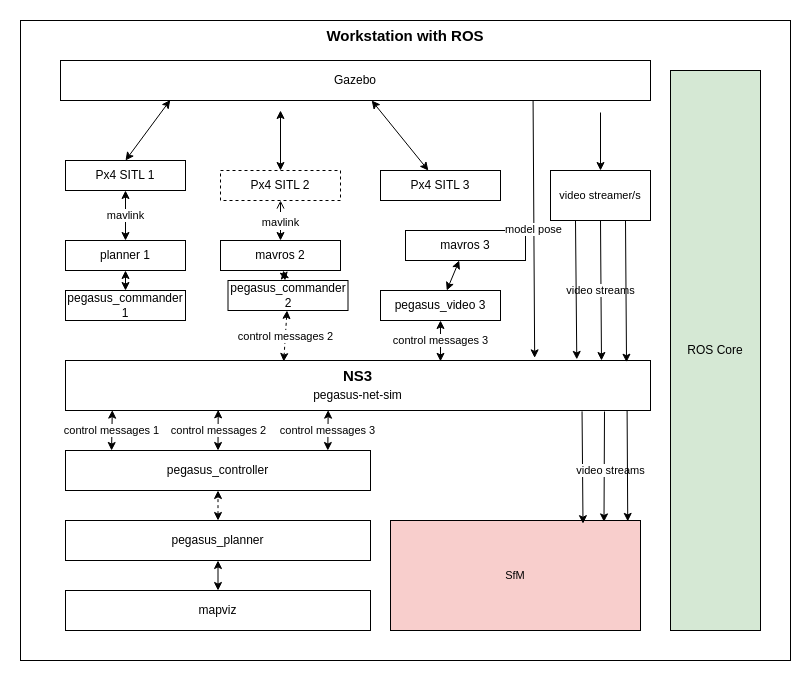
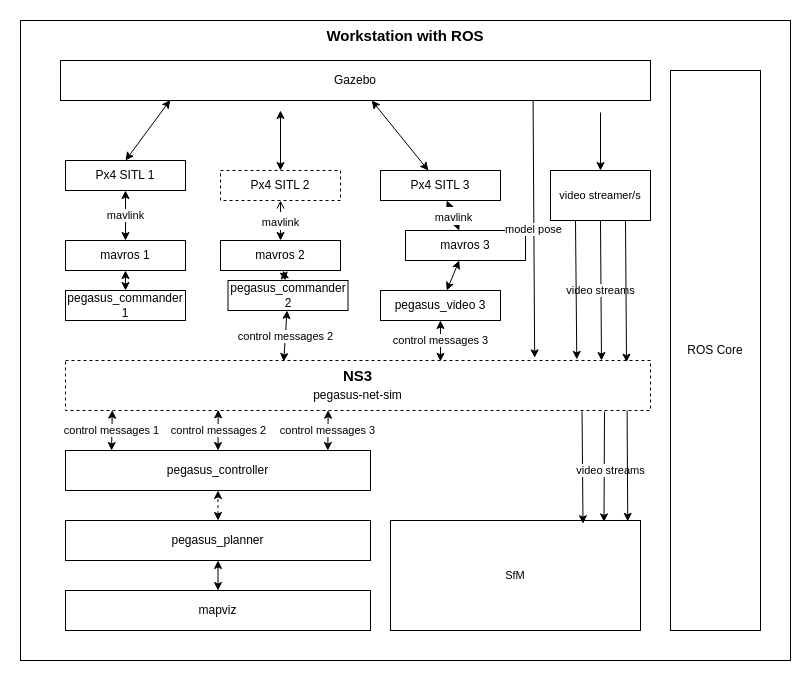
none -> (453, 216)
(126, 256) -> (126, 256)
(286, 324) -> (286, 324)
(716, 351) -> (716, 351)
(358, 386) -> (358, 386)
(516, 576) -> (516, 576)
